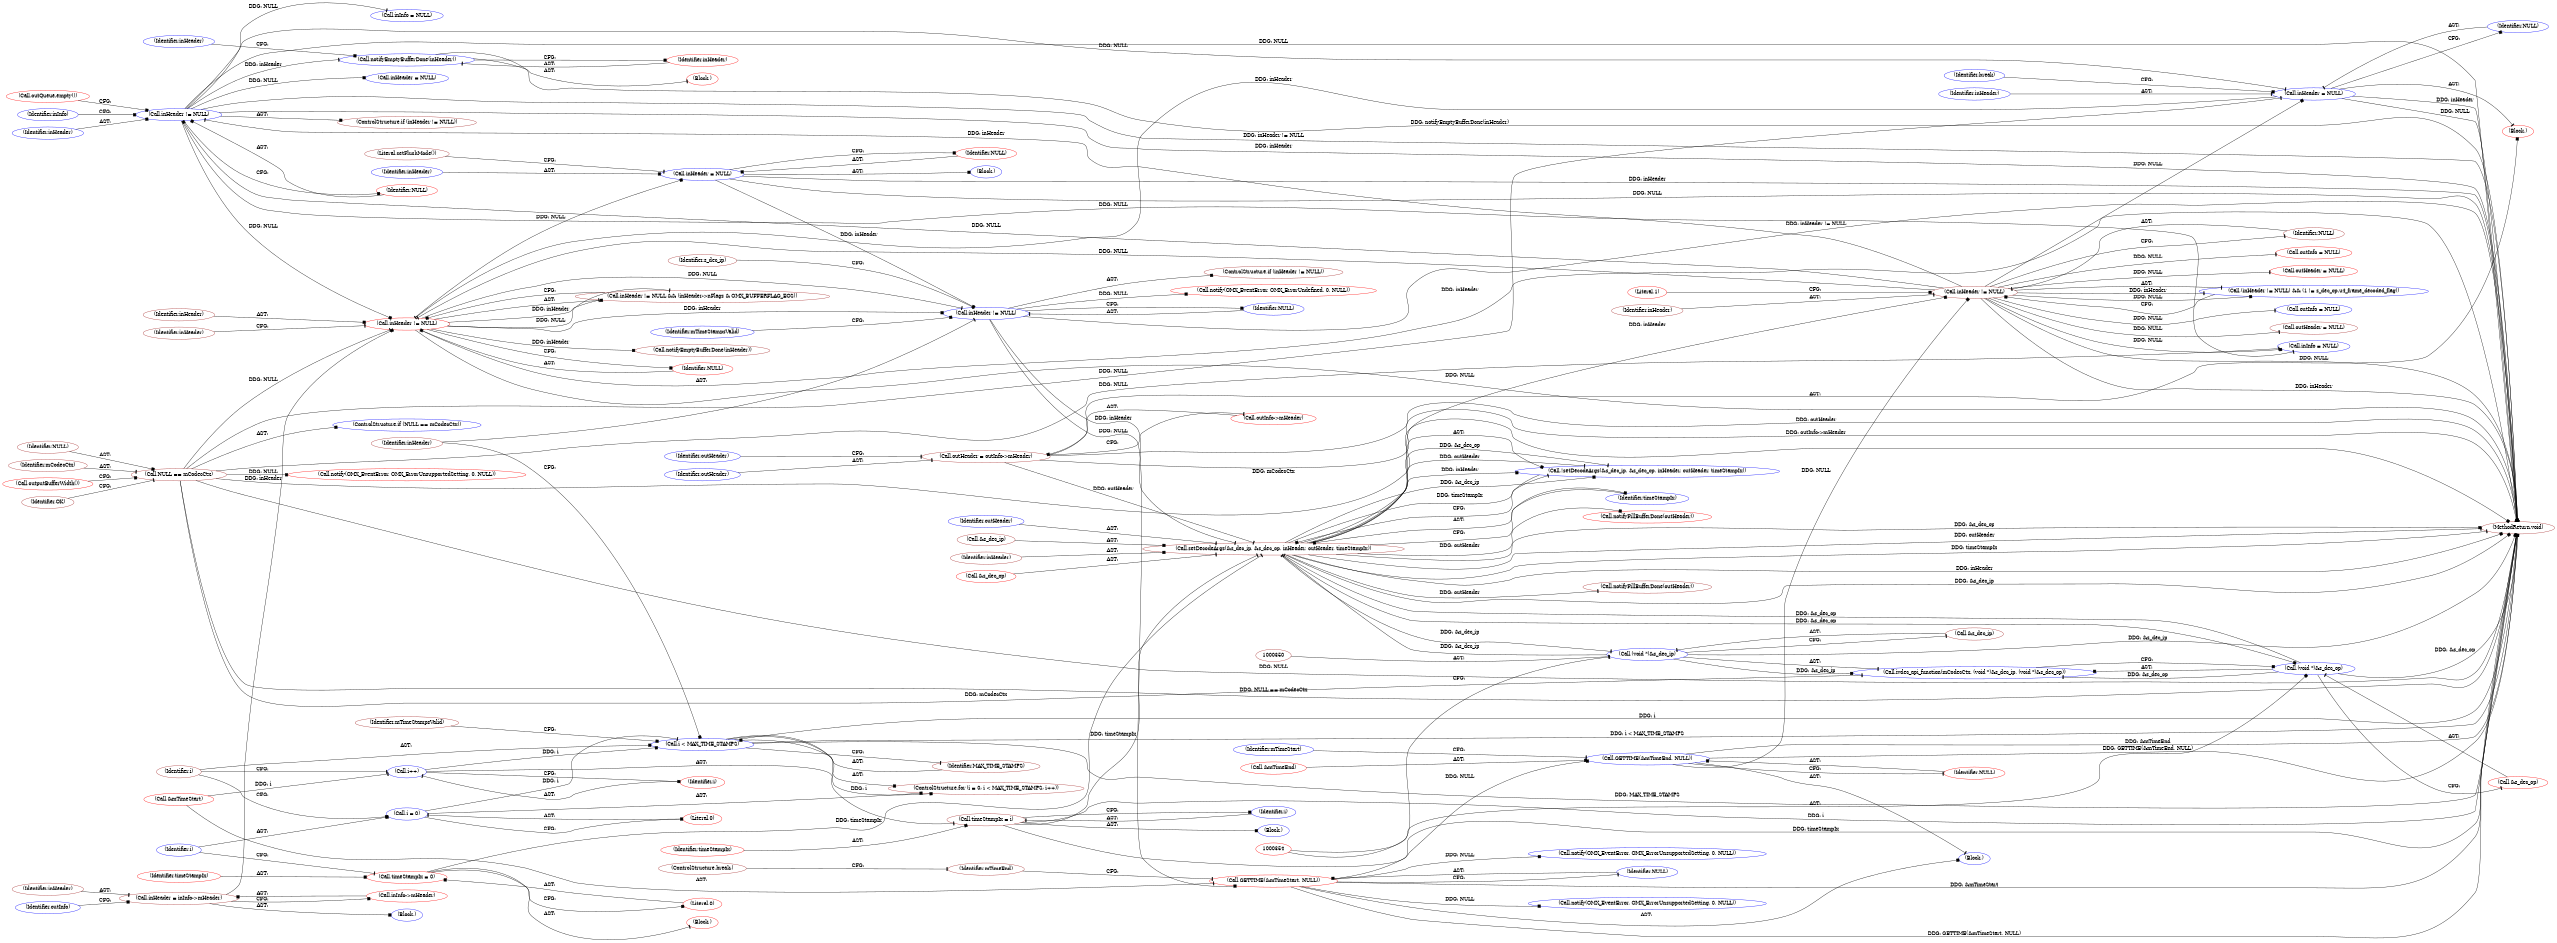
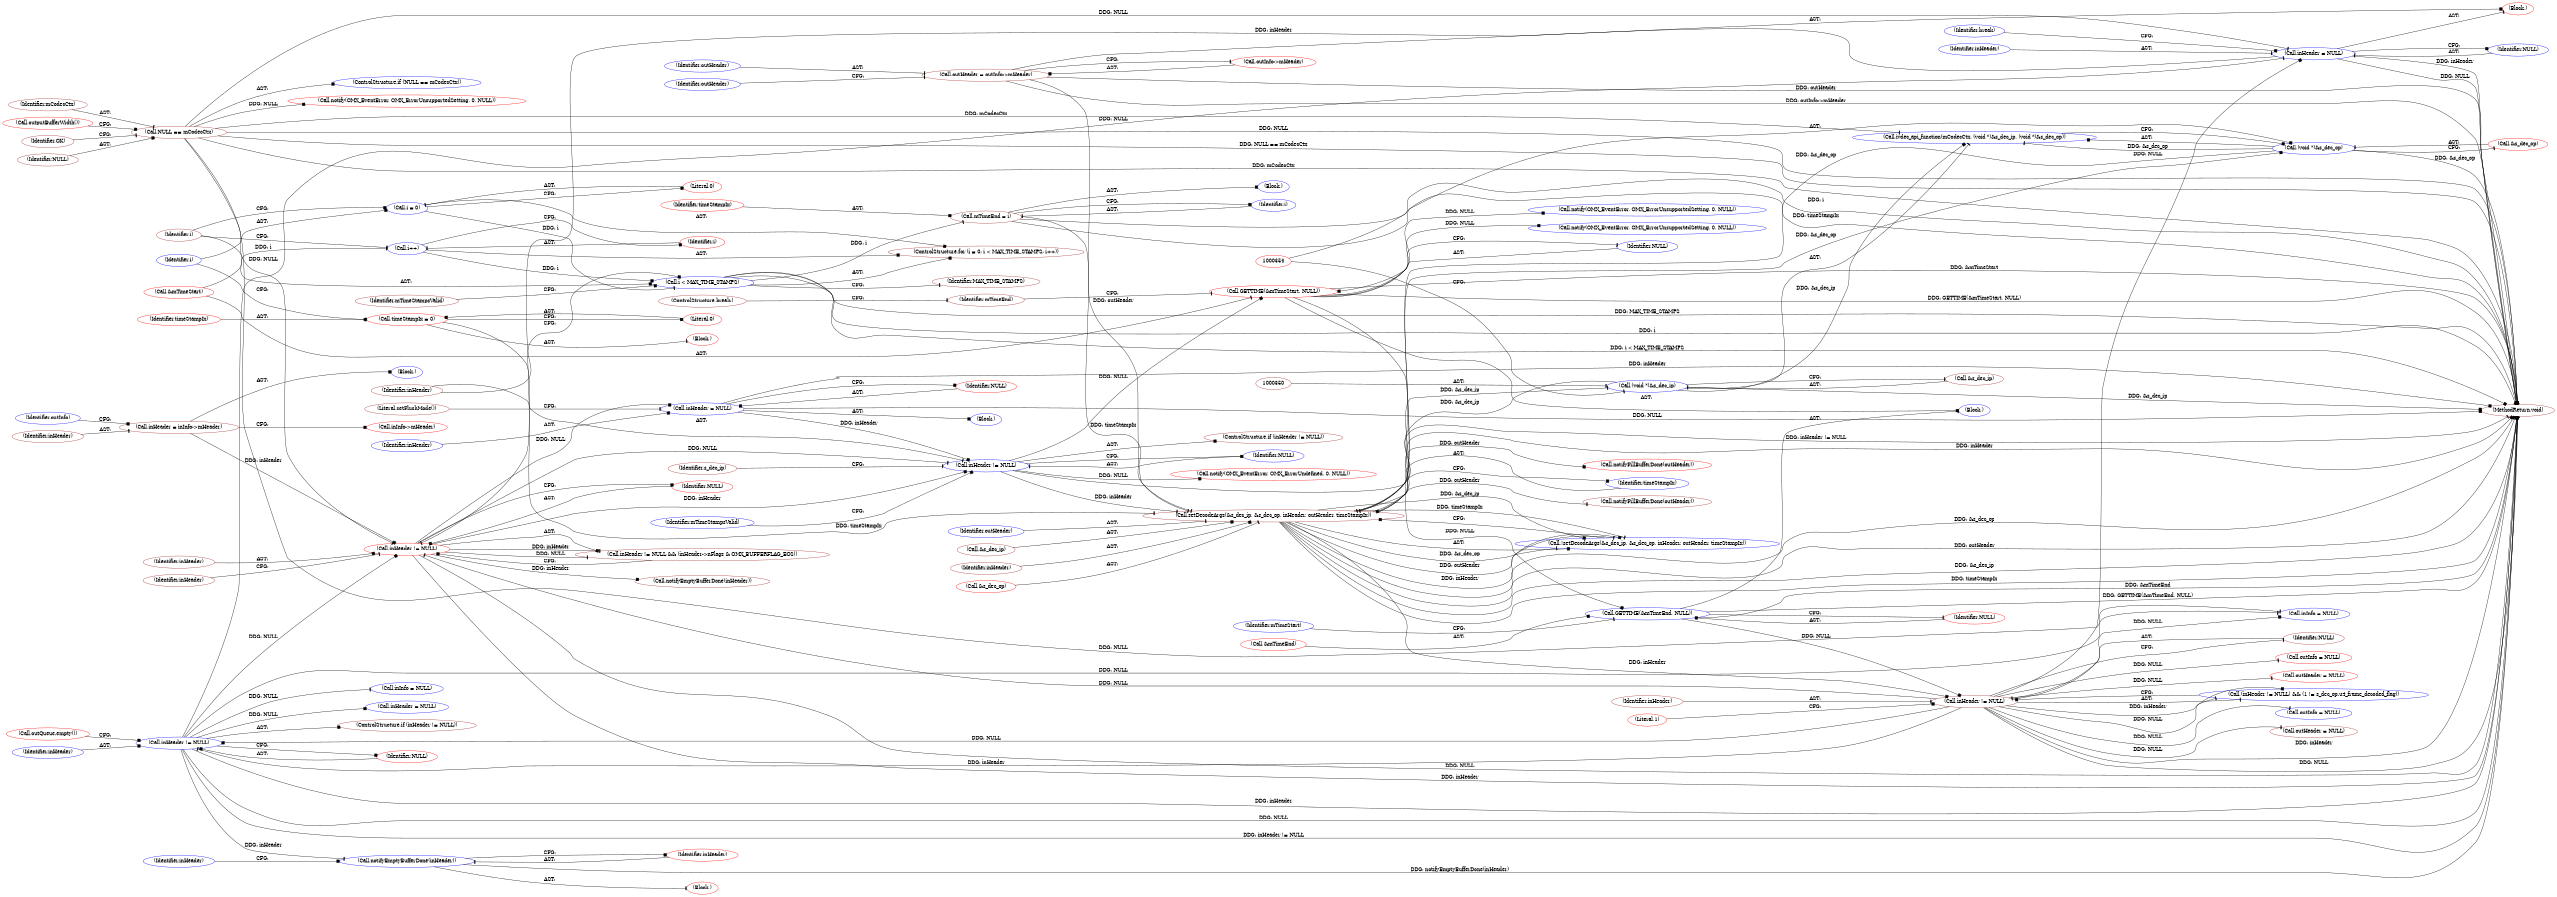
(48, 115) -> none
(839, 766) -> none
(986, 820) -> (986, 217)
(303, 896) -> none
